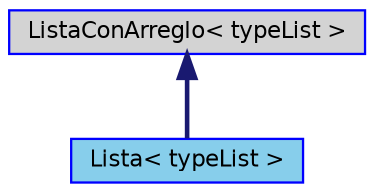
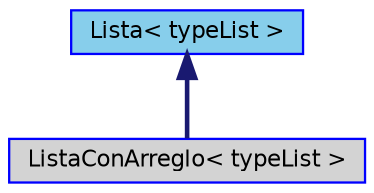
(187, 108) -> (187, 108)
